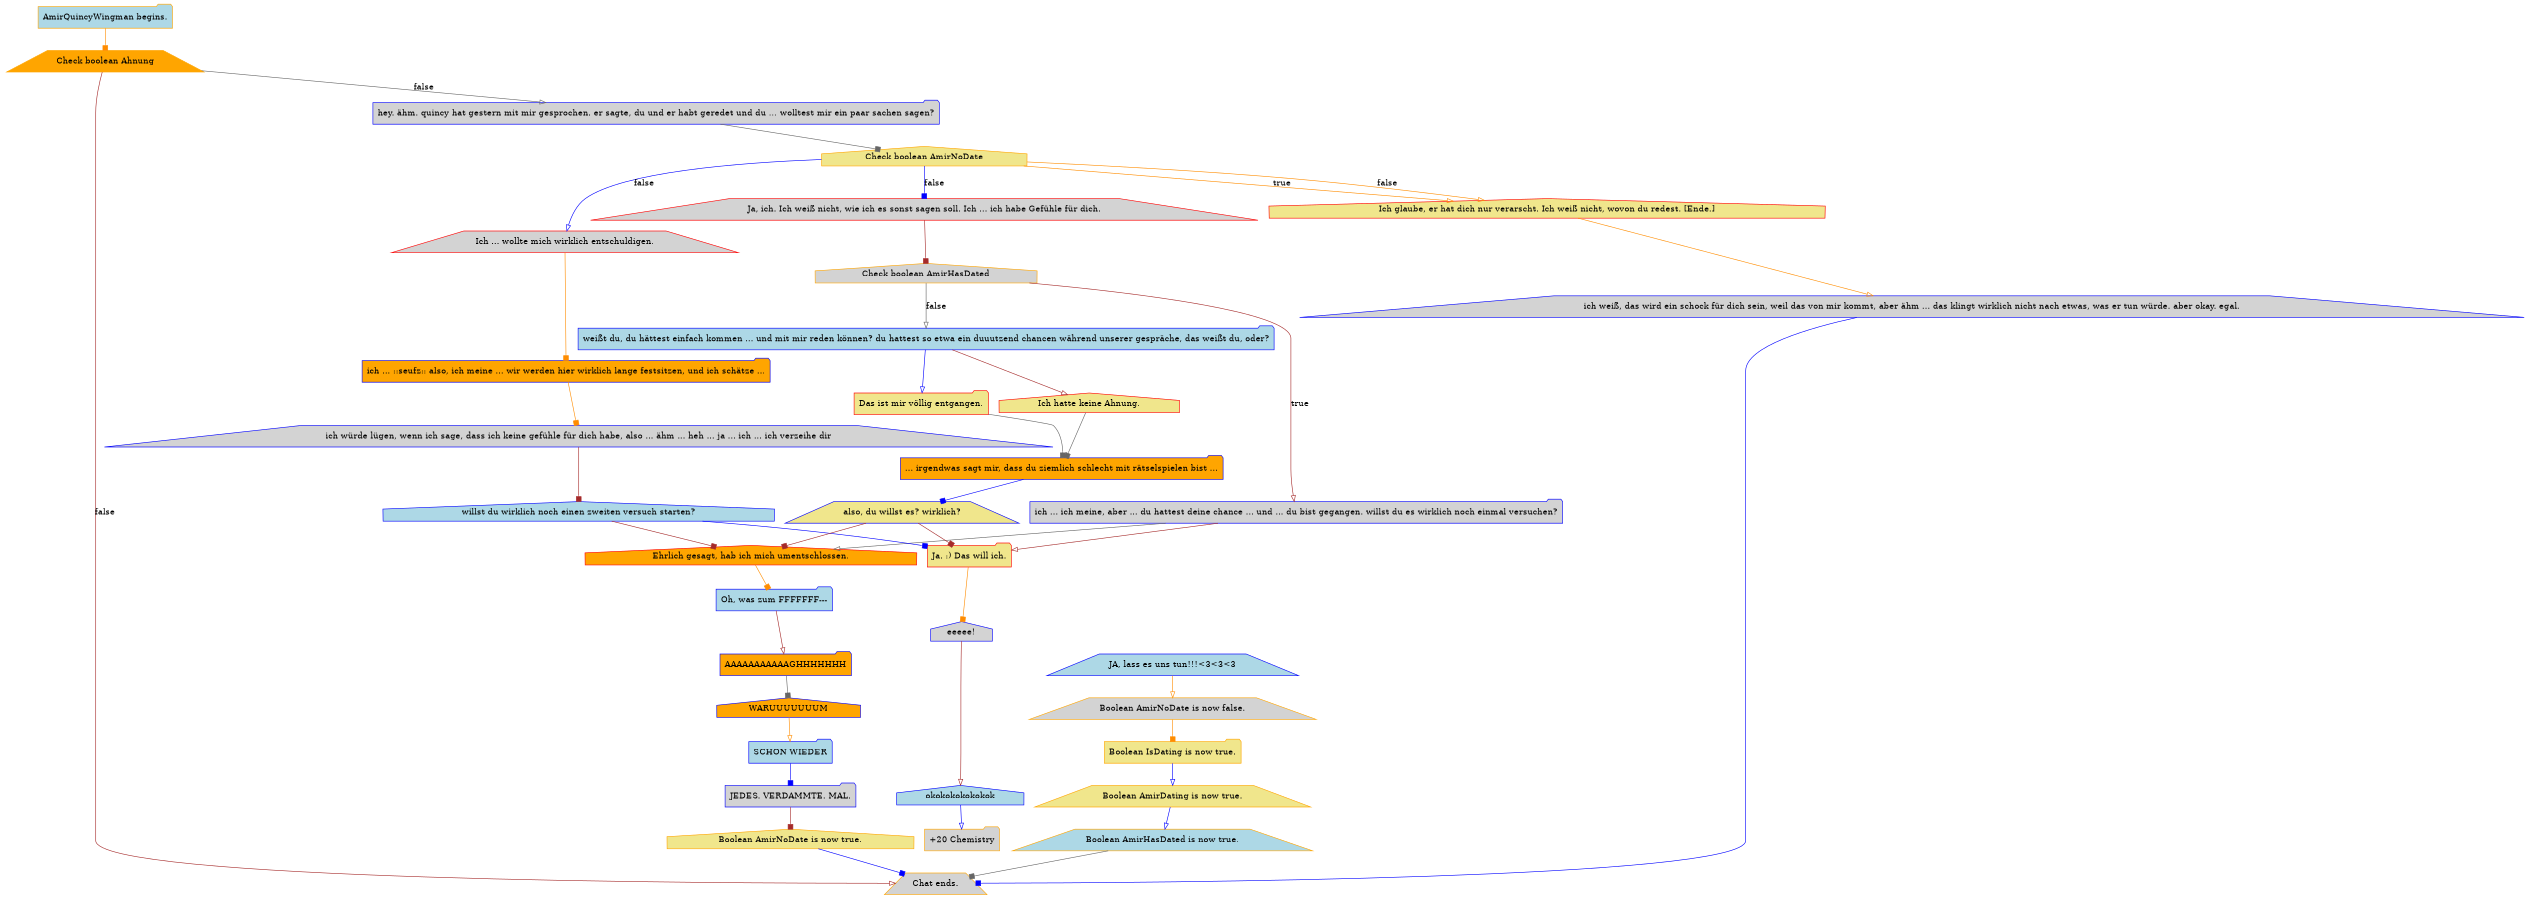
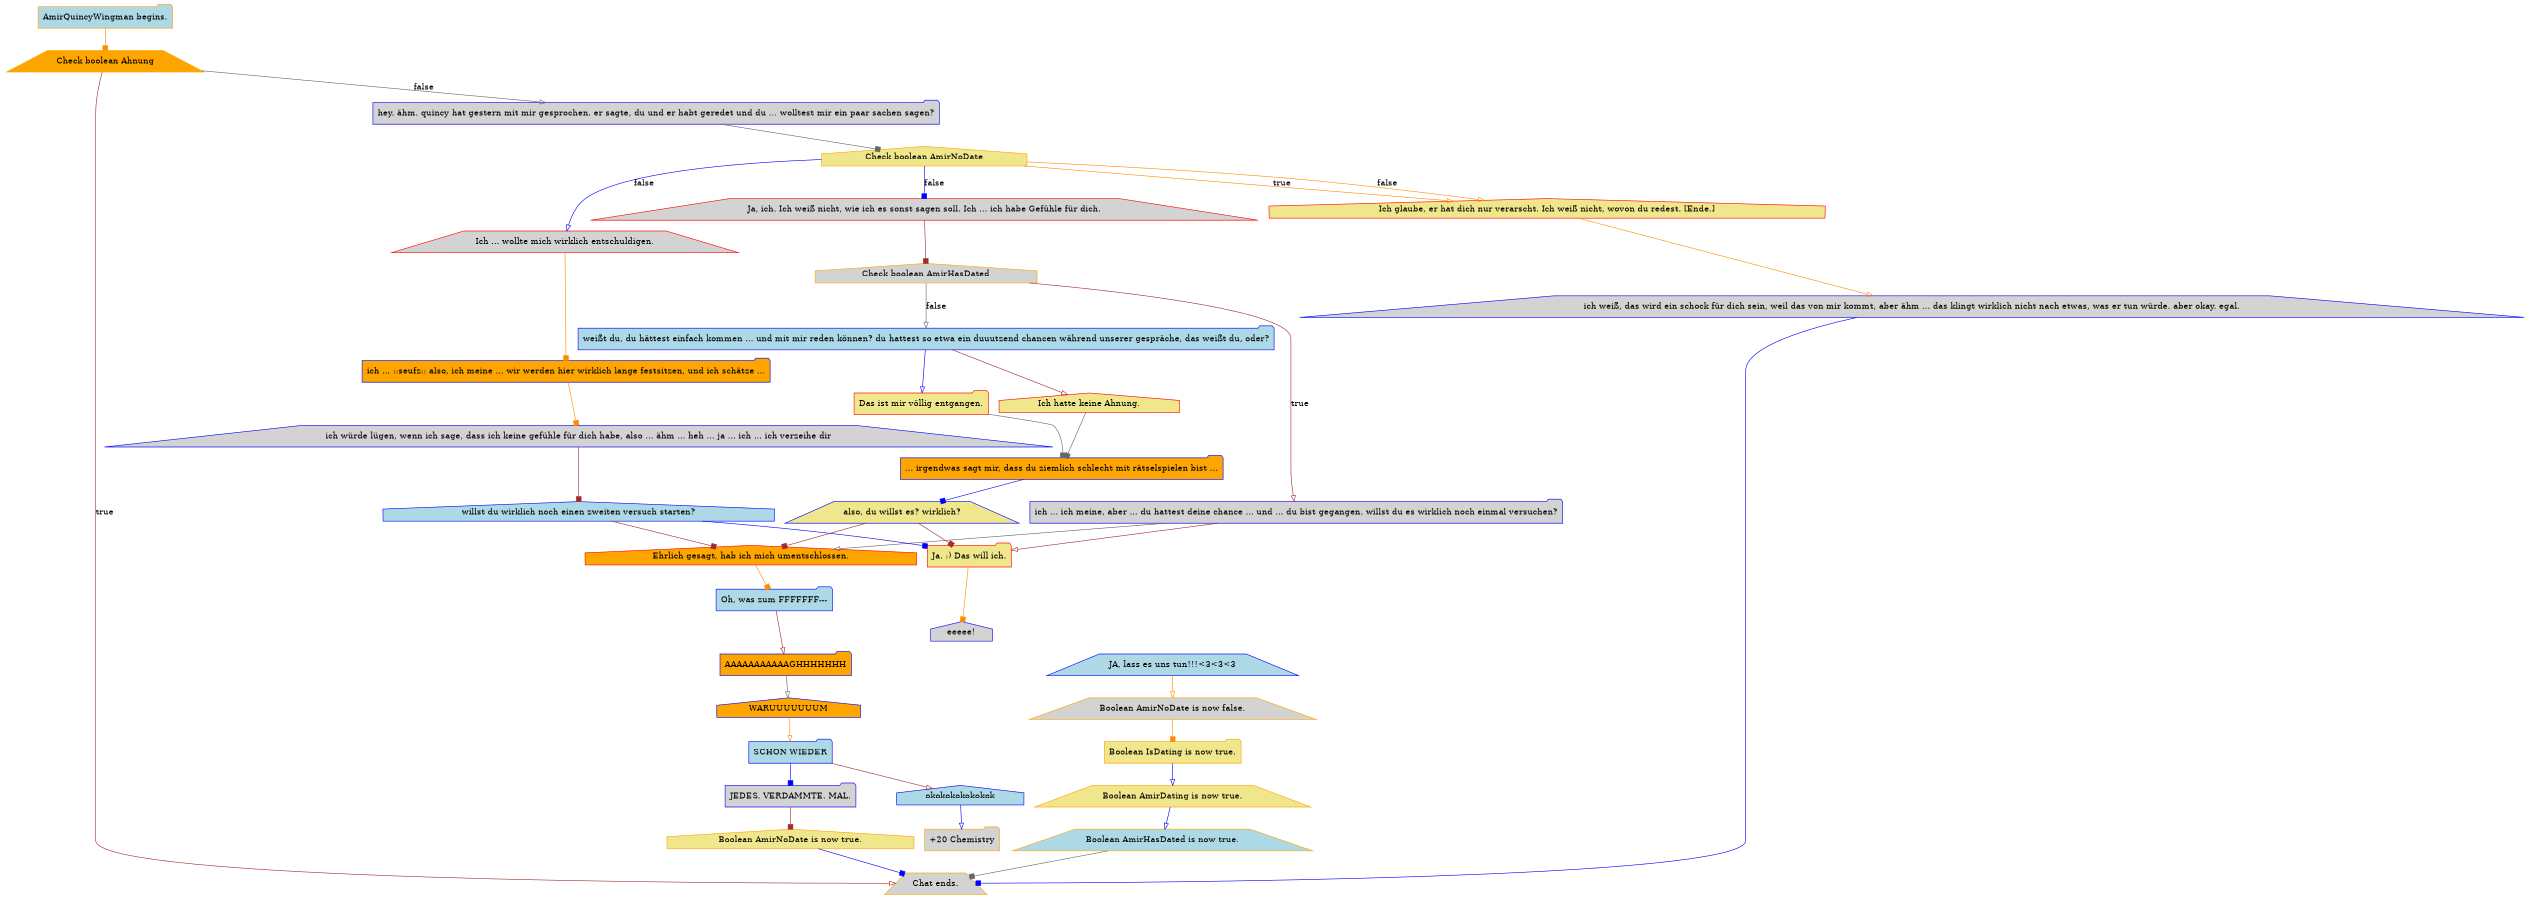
(105, 512) -> (105, 512)
(787, 684) -> (787, 684)
(961, 710) -> (879, 775)
